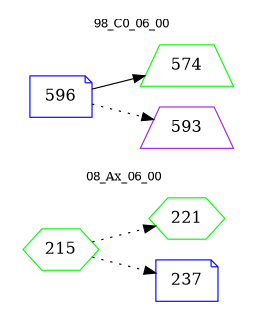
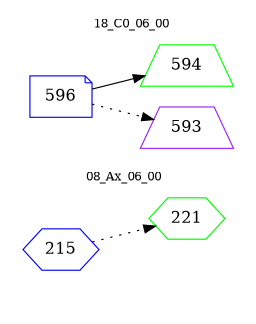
(132, 25) -> (132, 25)
(187, 66) -> (187, 66)
(61, 250) -> (61, 250)
(187, 281) -> none
